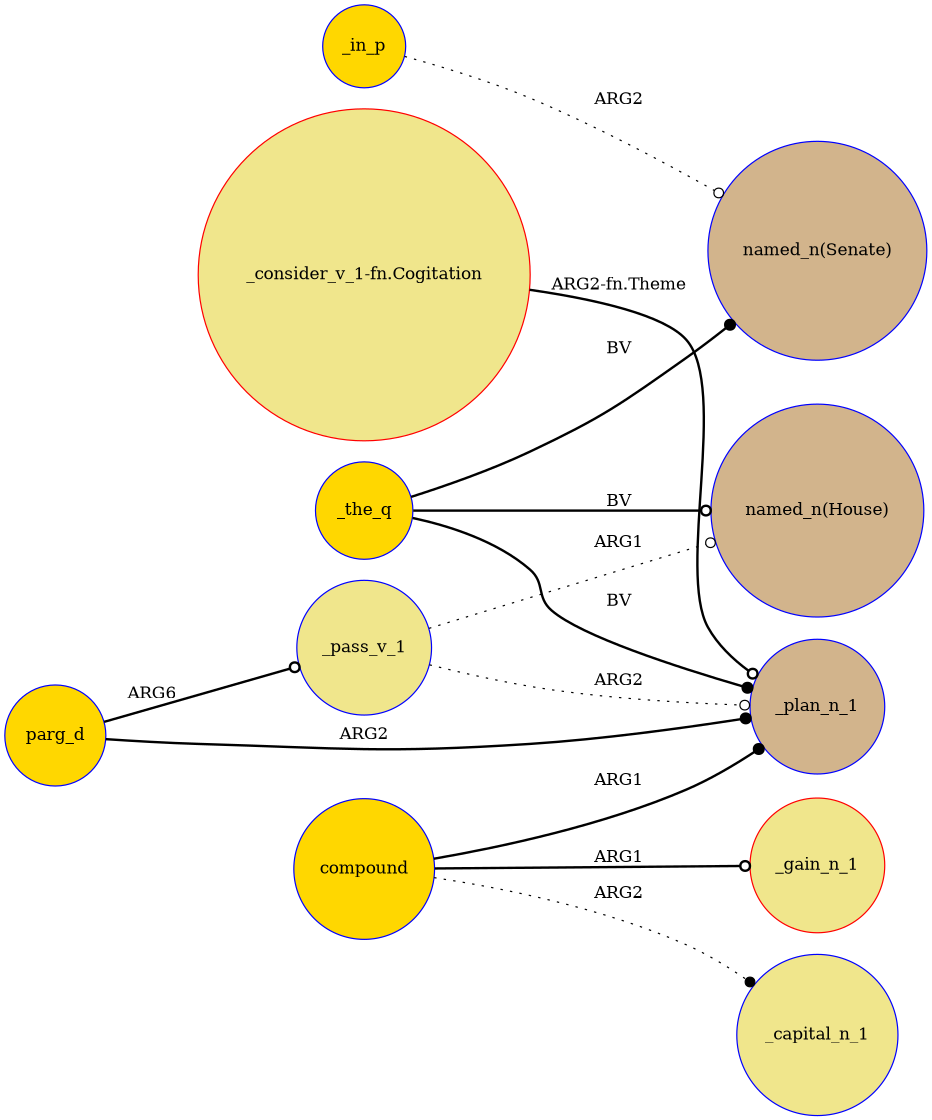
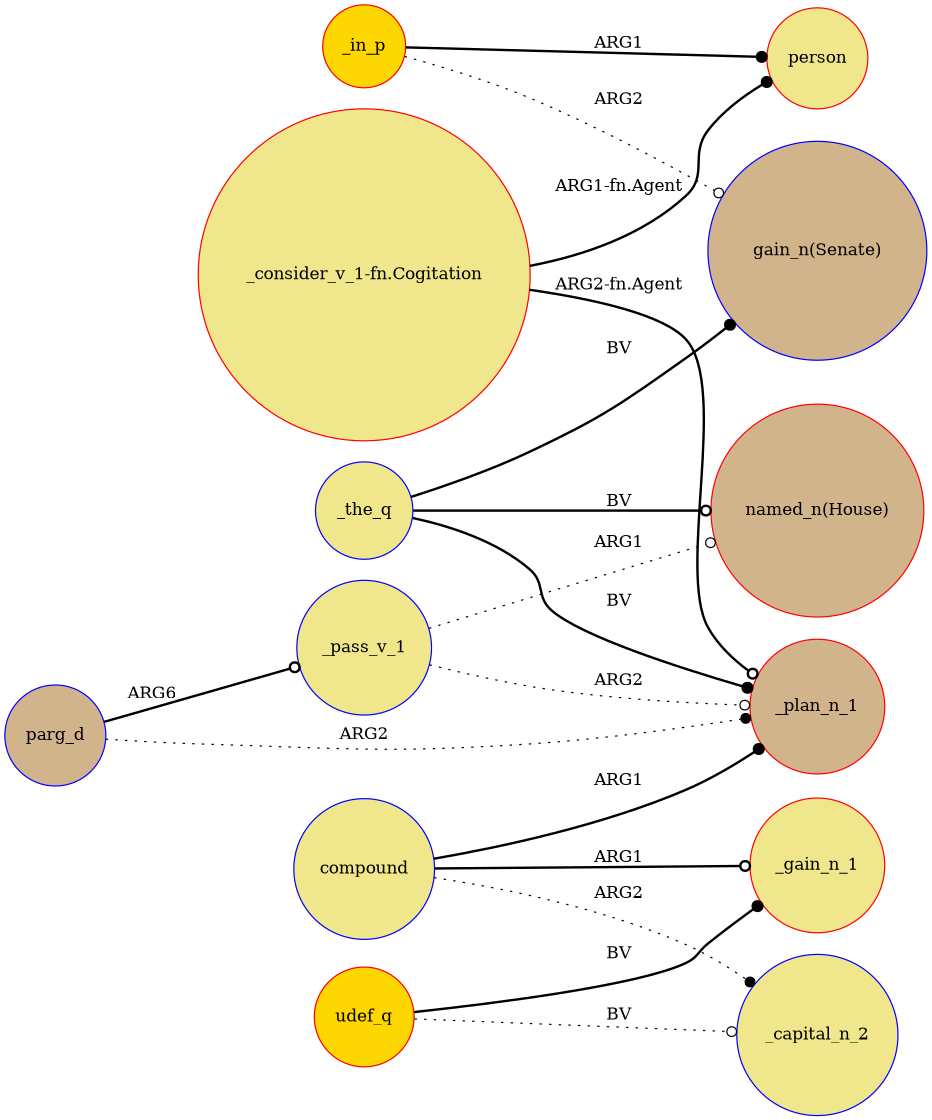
(364, 46) -> (364, 46)
none -> (817, 58)
(817, 251) -> (817, 251)
(619, 285) -> (619, 285)
(364, 511) -> (364, 511)
(817, 511) -> (817, 511)
(817, 707) -> (817, 707)
(55, 735) -> (55, 735)
(424, 749) -> (424, 749)
(364, 869) -> (364, 869)
none -> (364, 1017)
(817, 1035) -> (817, 1035)
